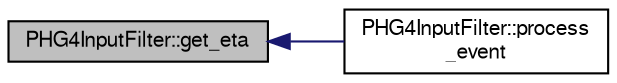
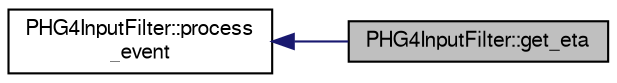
(317, 41) -> (321, 41)
